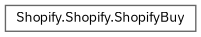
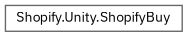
(101, 18) -> (94, 18)
